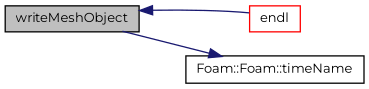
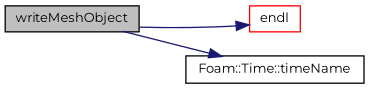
(201, 10) -> (188, 28)
(275, 70) -> (275, 70)
